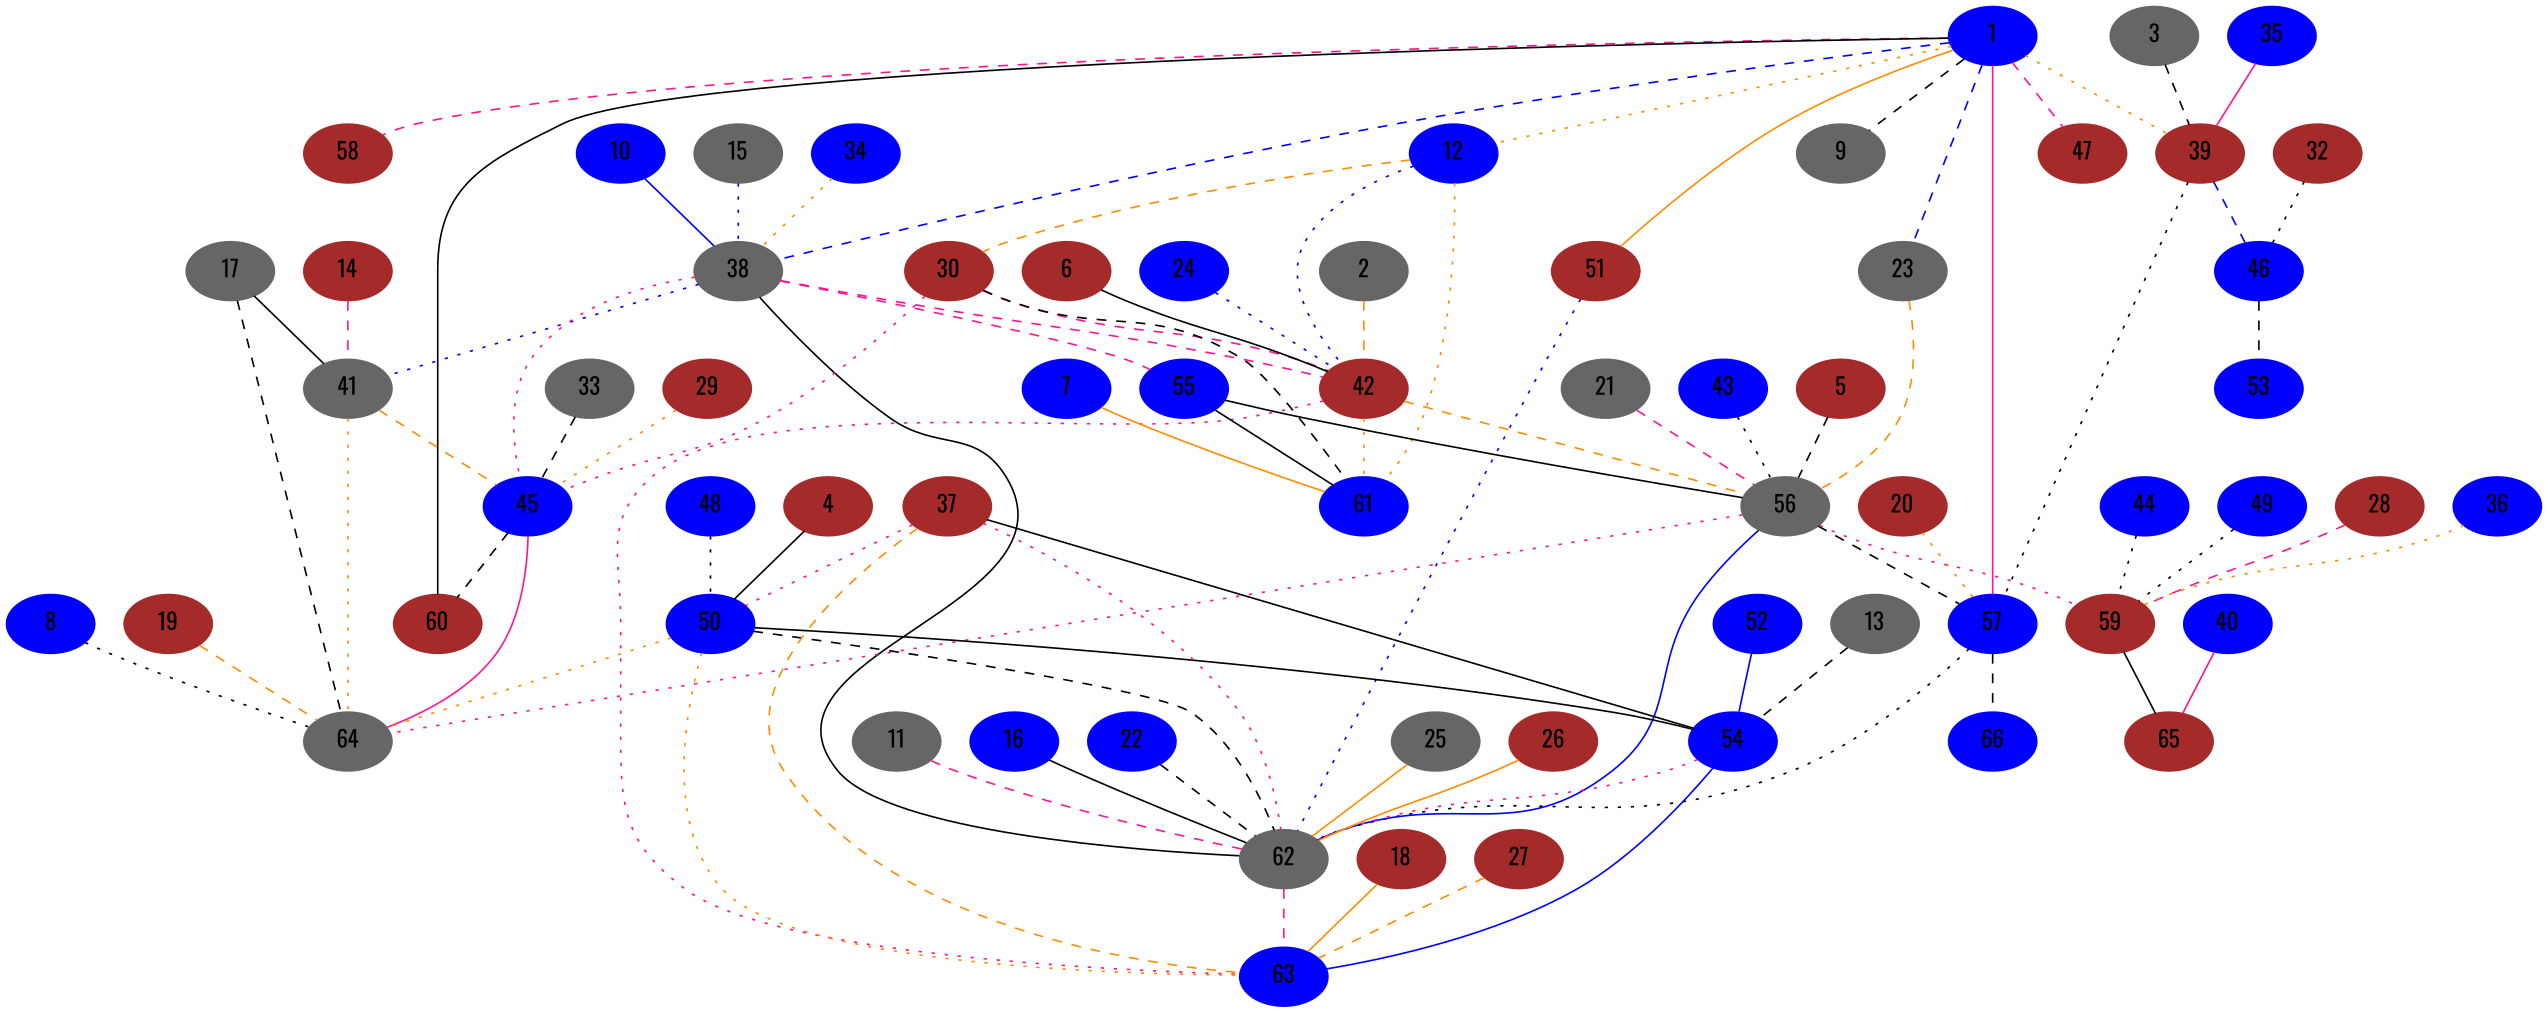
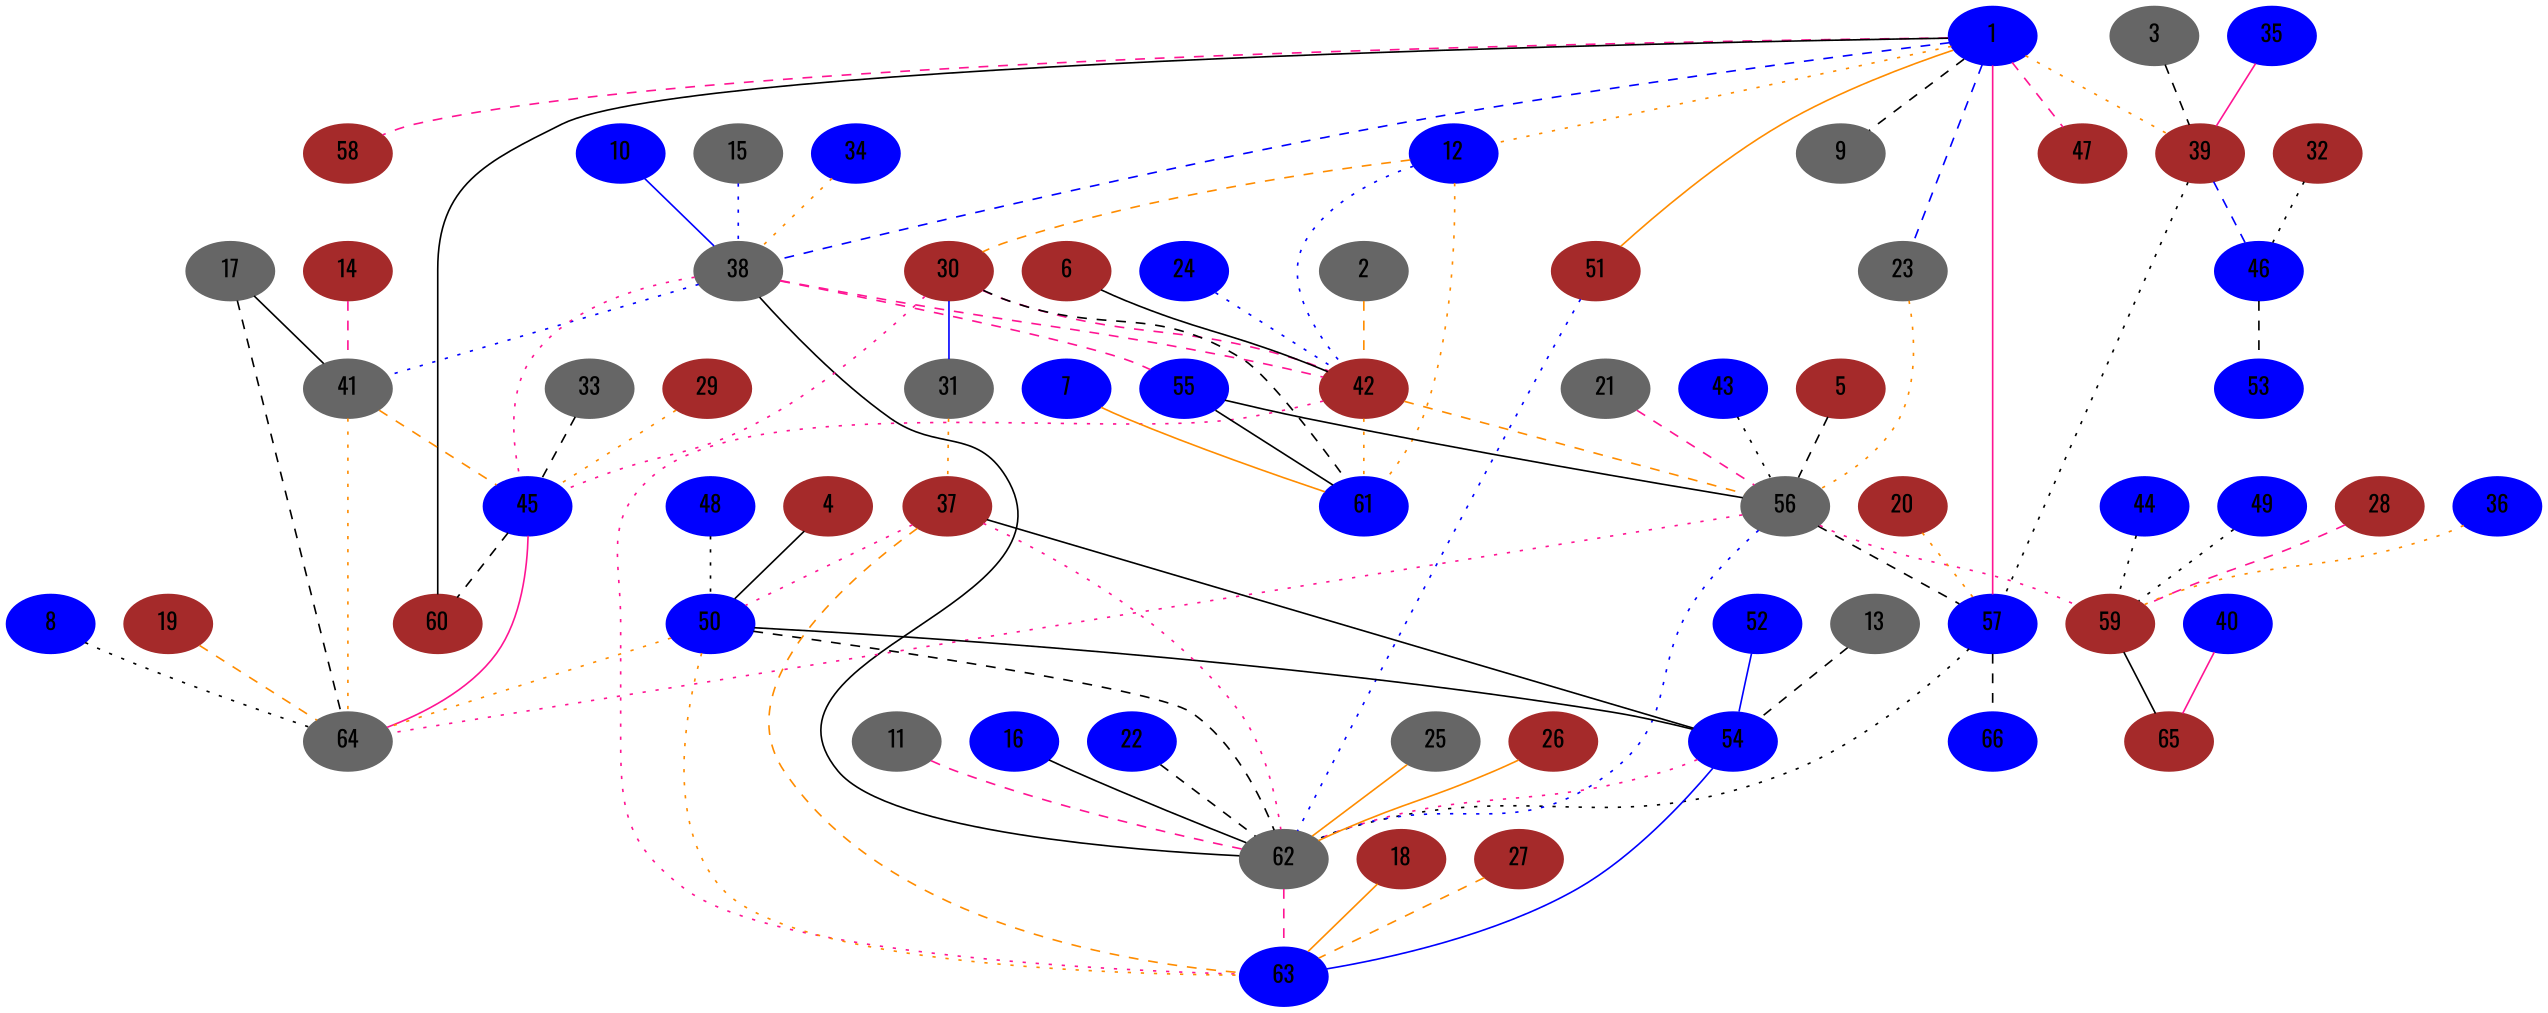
none -> (949, 389)
(1902, 412) -> (1902, 412)
(1616, 768) -> (1616, 768)
